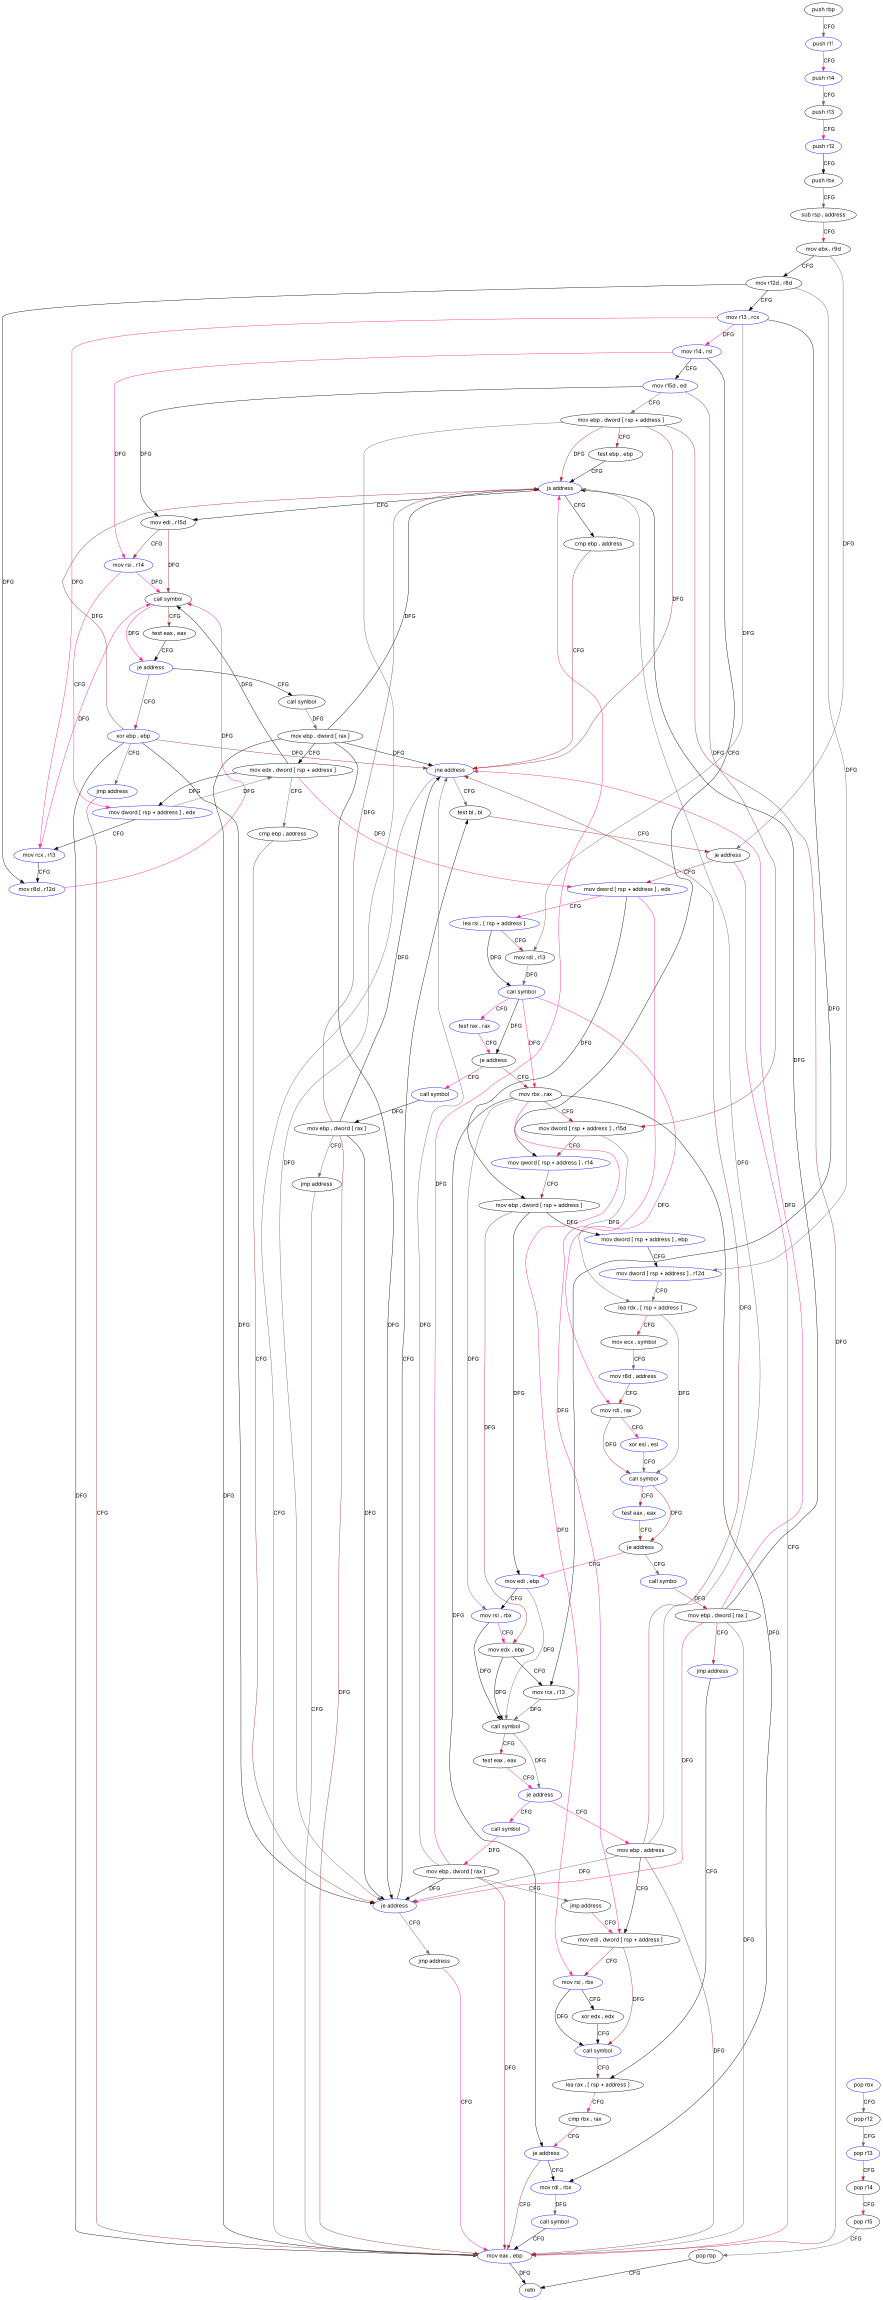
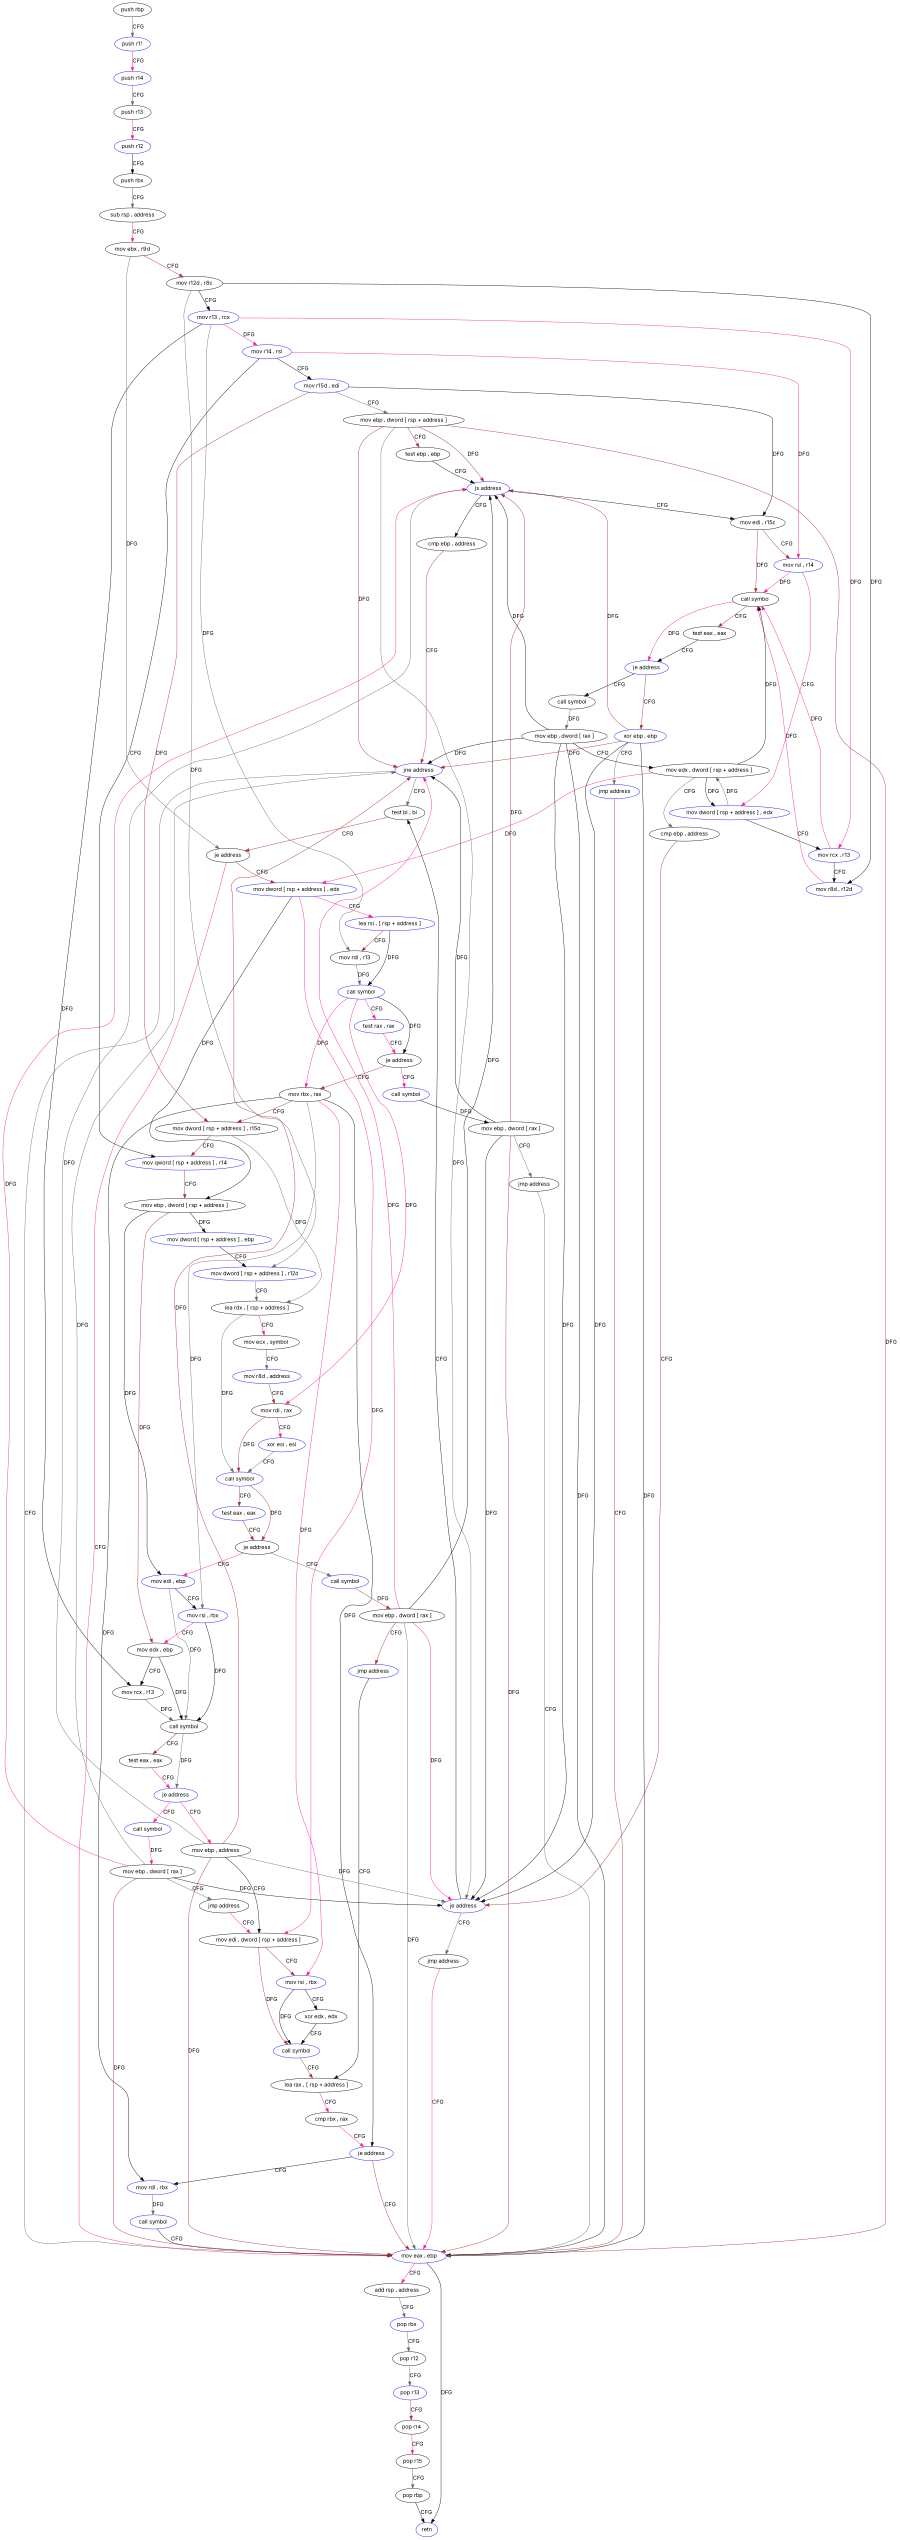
(800, 265) -> (162, 265)
none -> (397, 2290)
